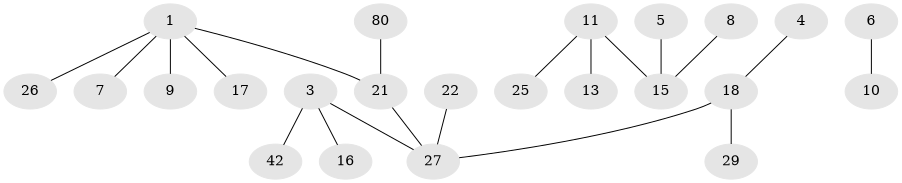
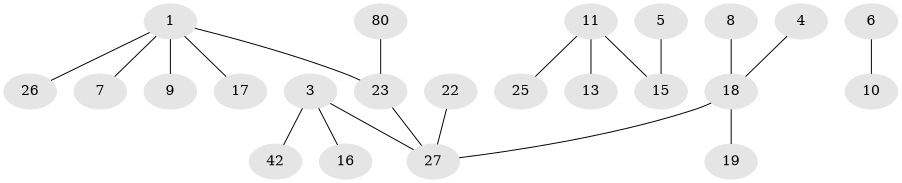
(696, 56) -> (731, 57)
(381, 92) -> (381, 92)
(731, 162) -> (731, 162)
